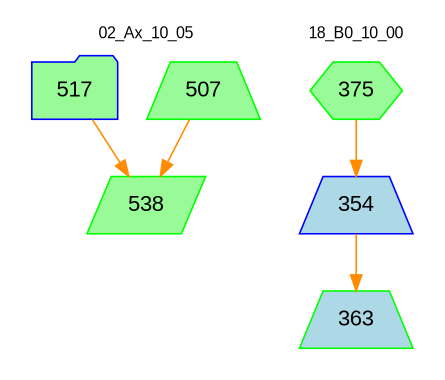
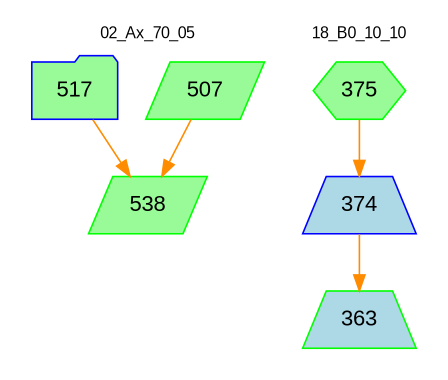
(146, 34) -> (148, 34)
(356, 34) -> (359, 34)
(204, 91) -> (205, 91)
(356, 205) -> (359, 205)
